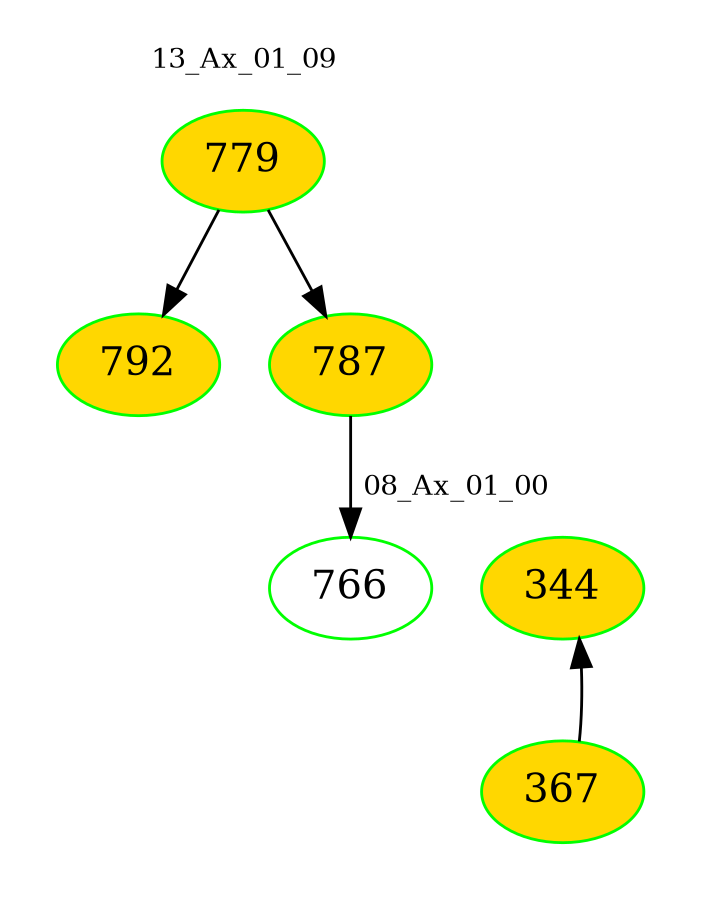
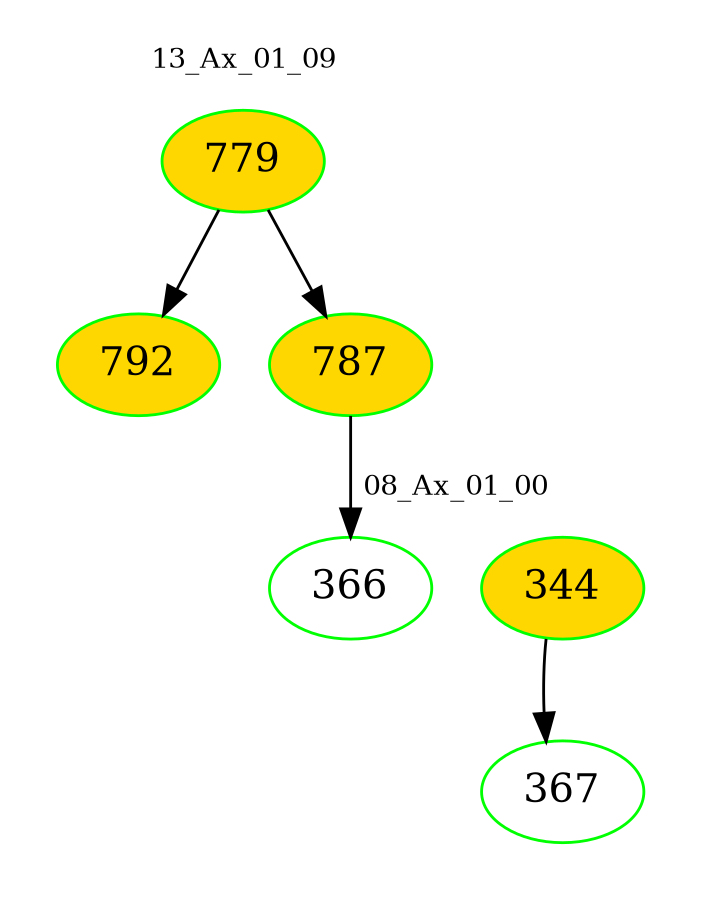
(351, 588) -> (351, 588)
(582, 705) -> (544, 676)
(563, 792) -> (563, 792)
